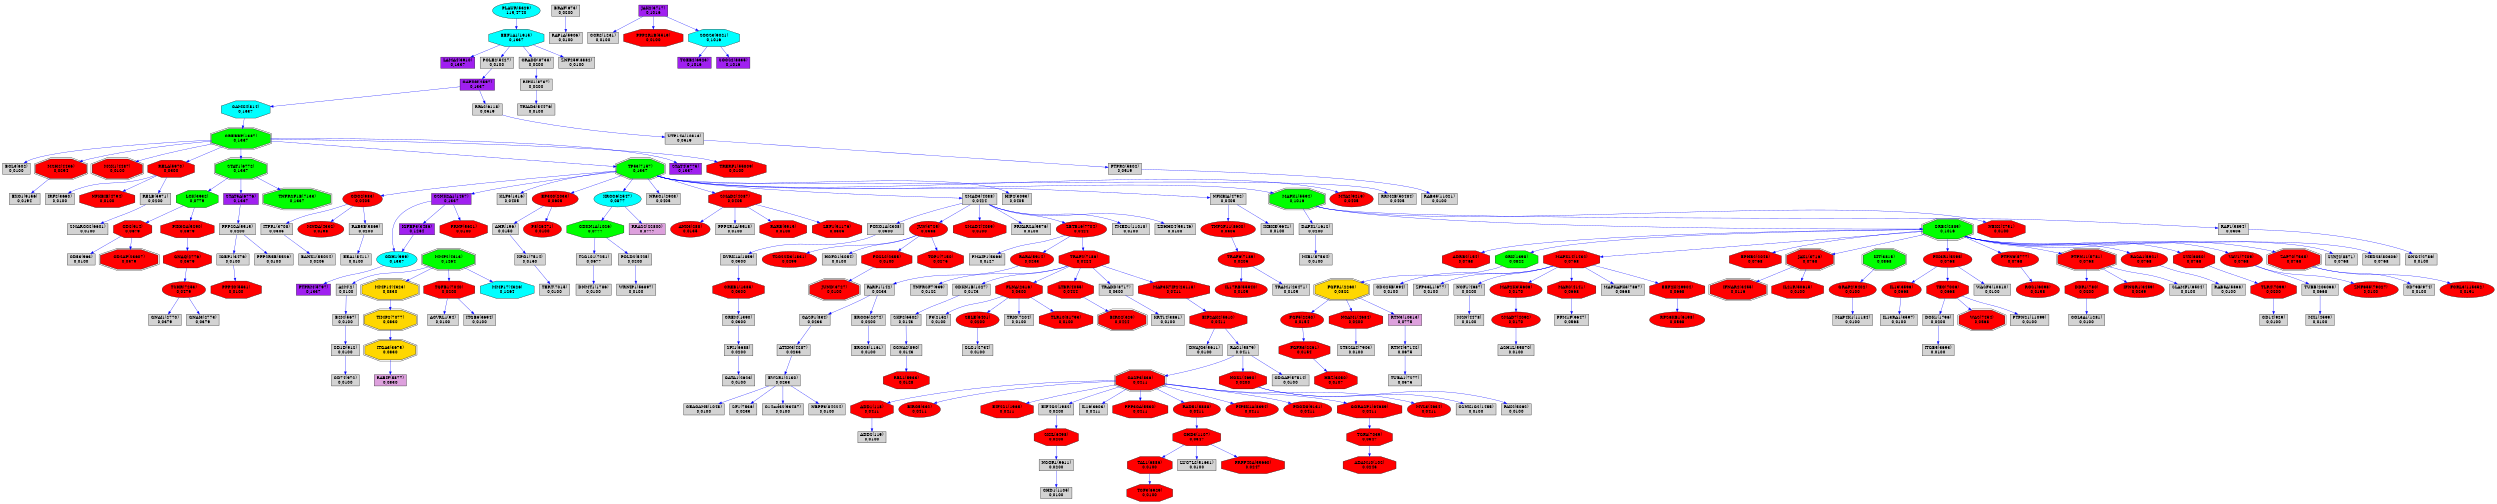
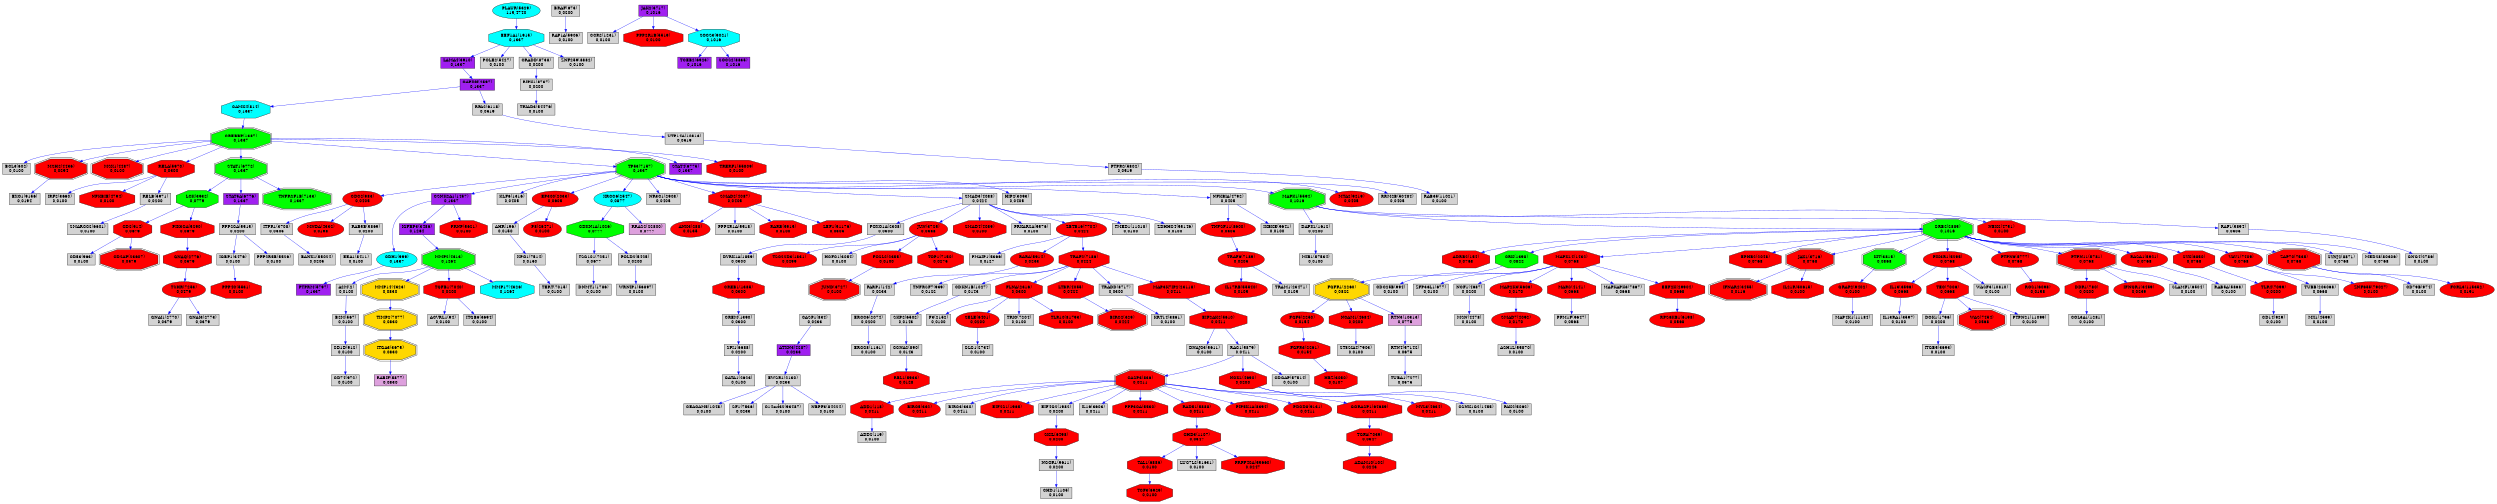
(488, 73) -> (467, 73)
(408, 242) -> (429, 241)
none -> (1917, 244)
(851, 305) -> none
(794, 350) -> (794, 350)
none -> (961, 409)
